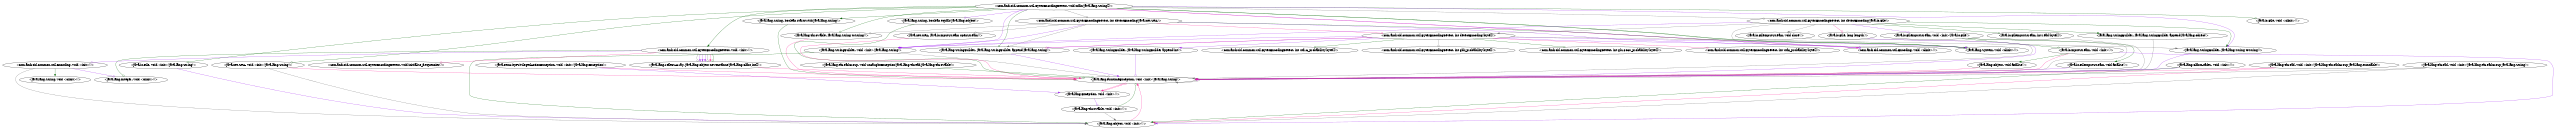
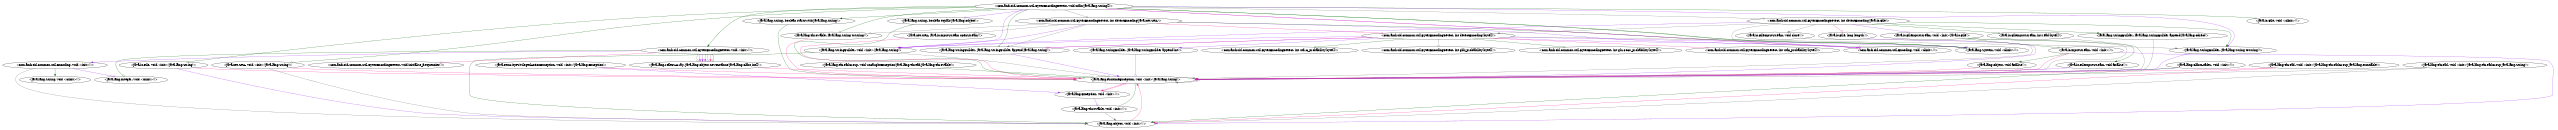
(367, 54) -> (367, 54)
none -> (545, 76)
